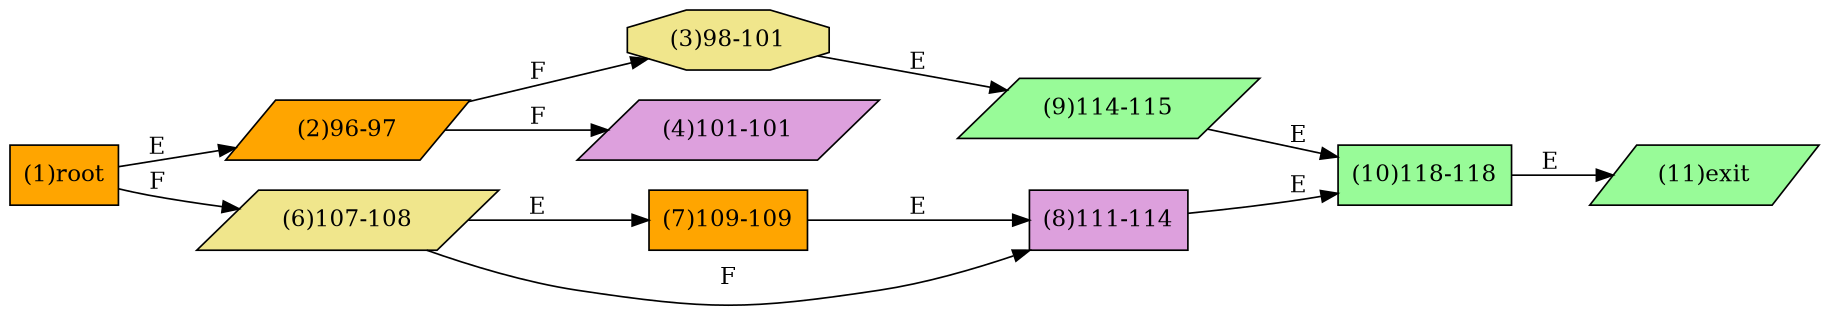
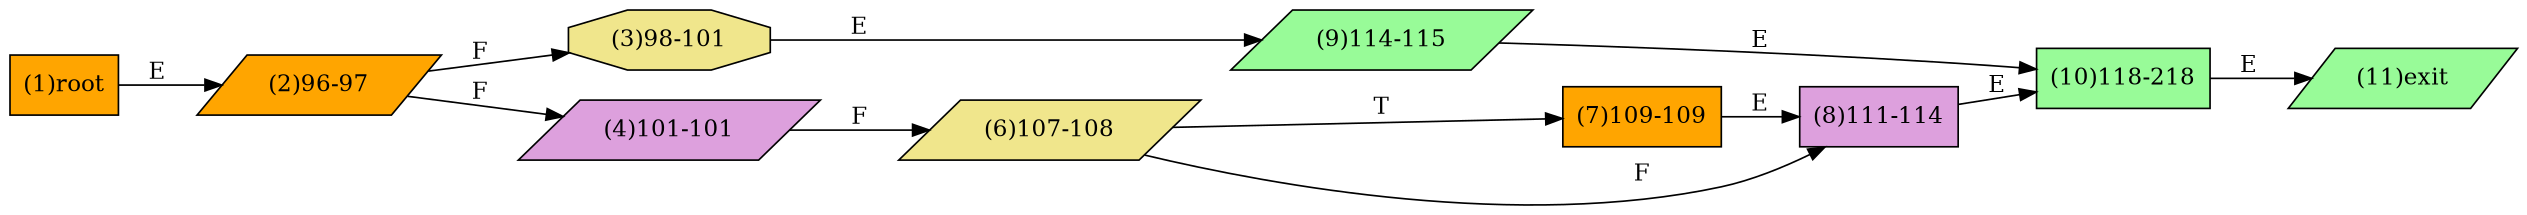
(1425, 175) -> (2123, 78)
(170, 199) -> (851, 130)
(538, 208) -> (1382, 108)
